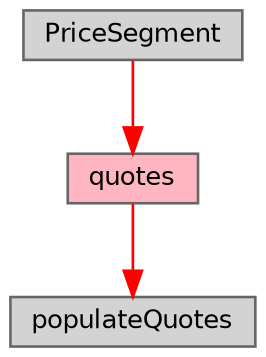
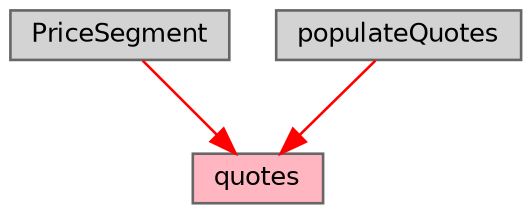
(133, 237) -> (338, 98)
